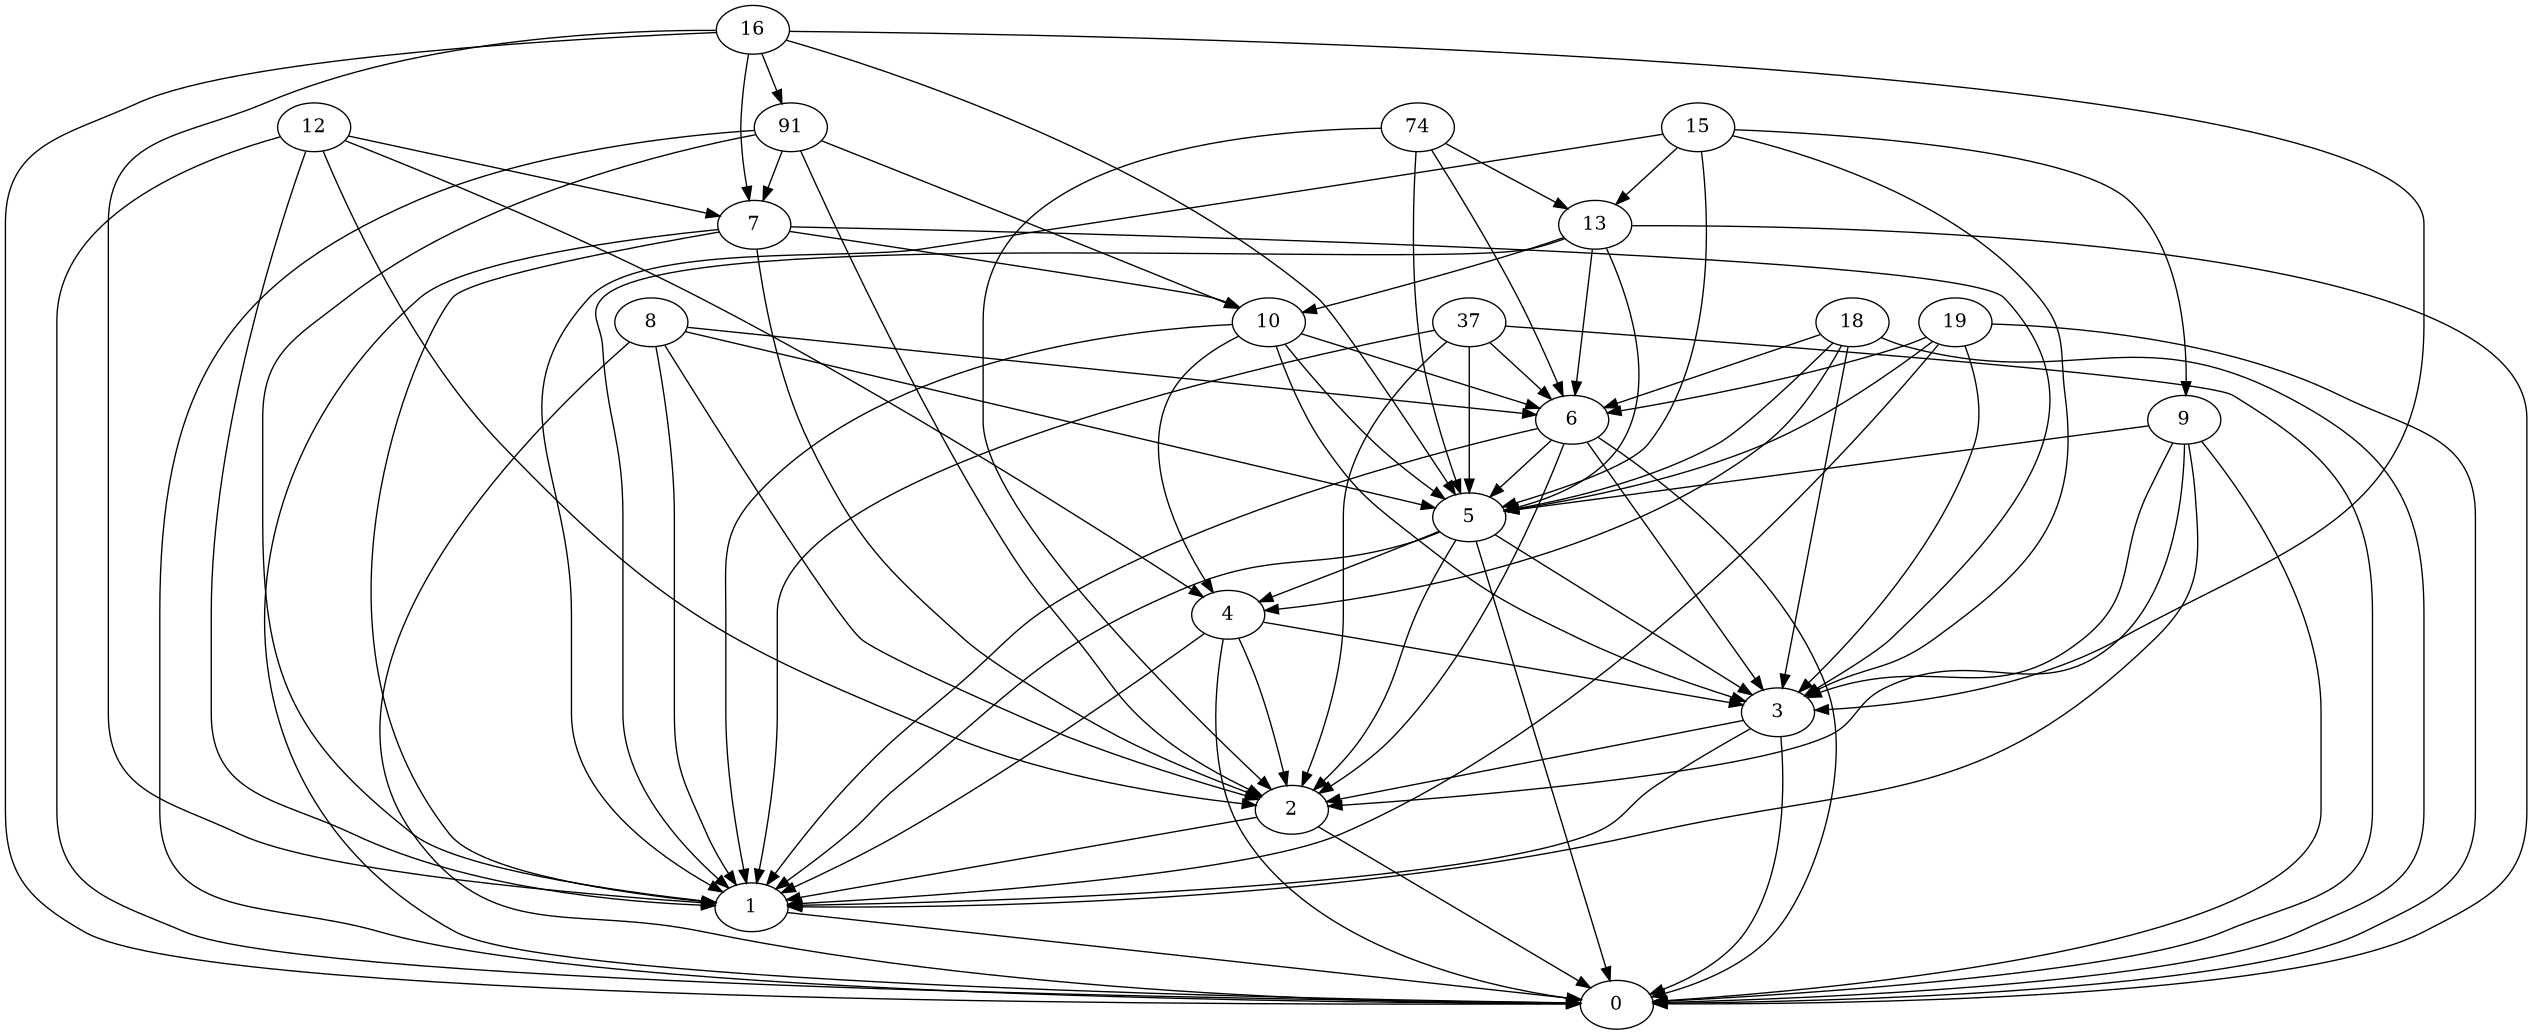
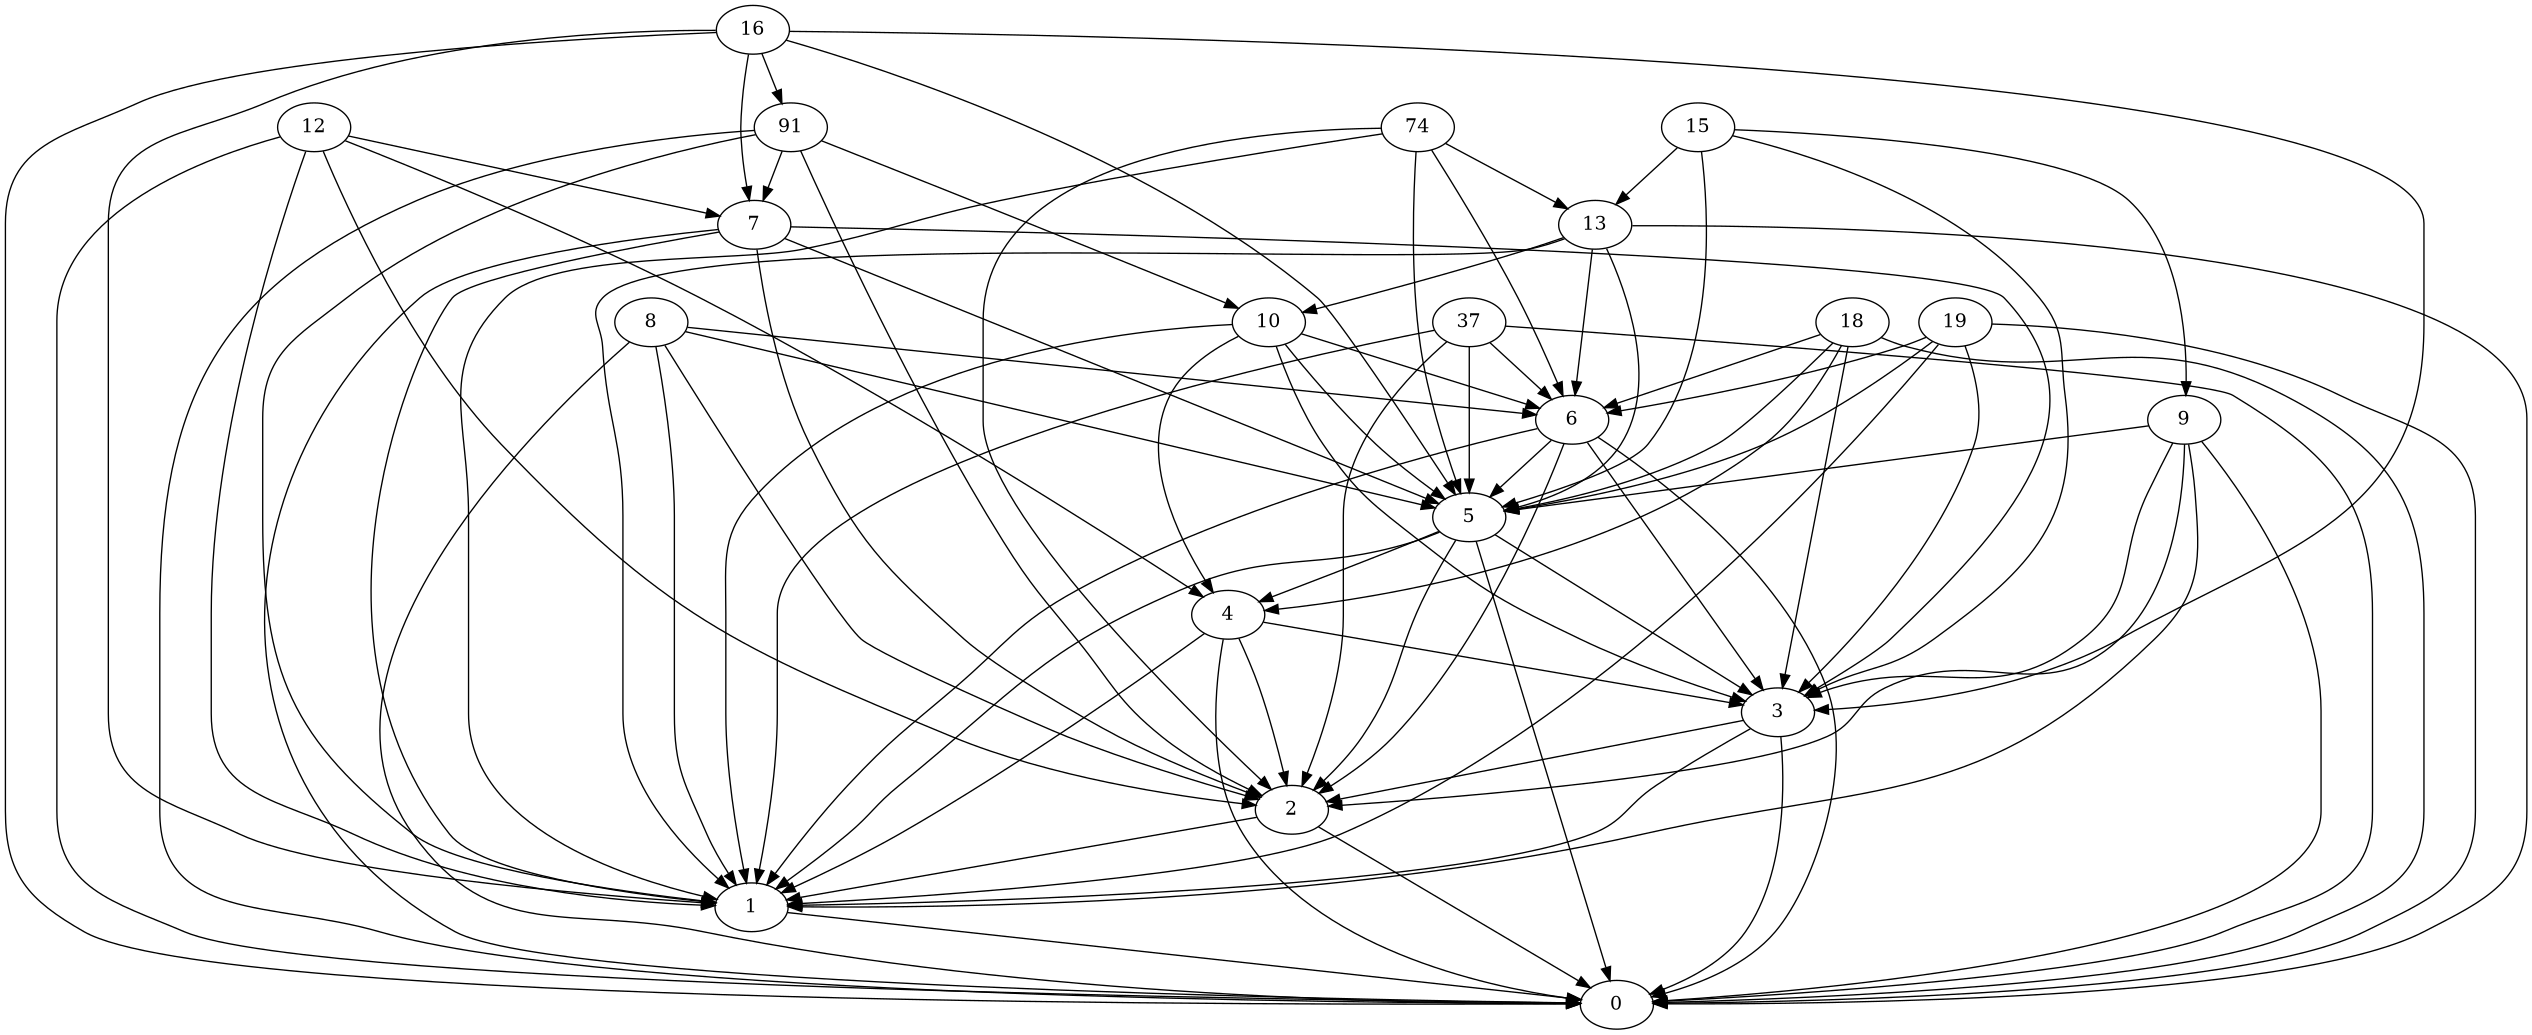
(708, 260) -> (573, 270)
(1008, 265) -> (1073, 356)
